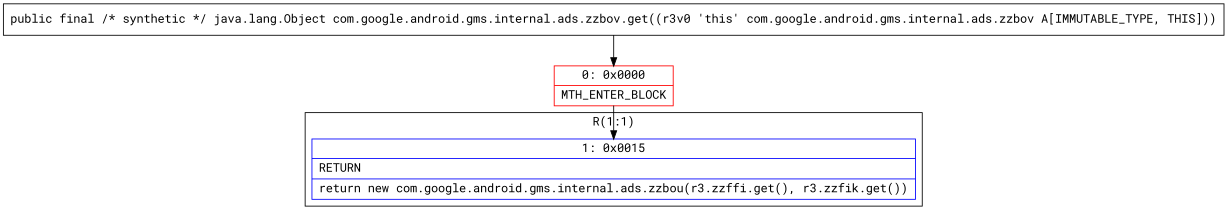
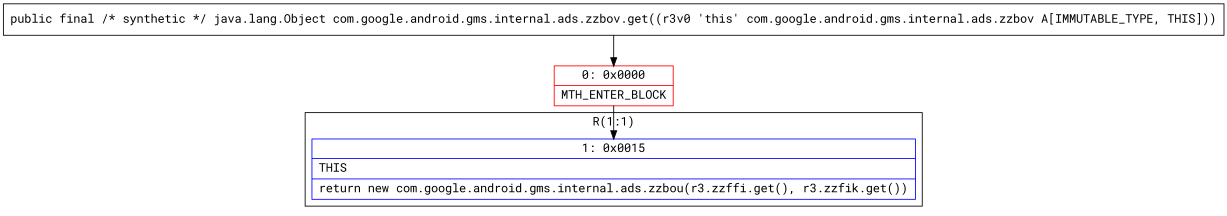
(340, 168) -> (333, 168)
